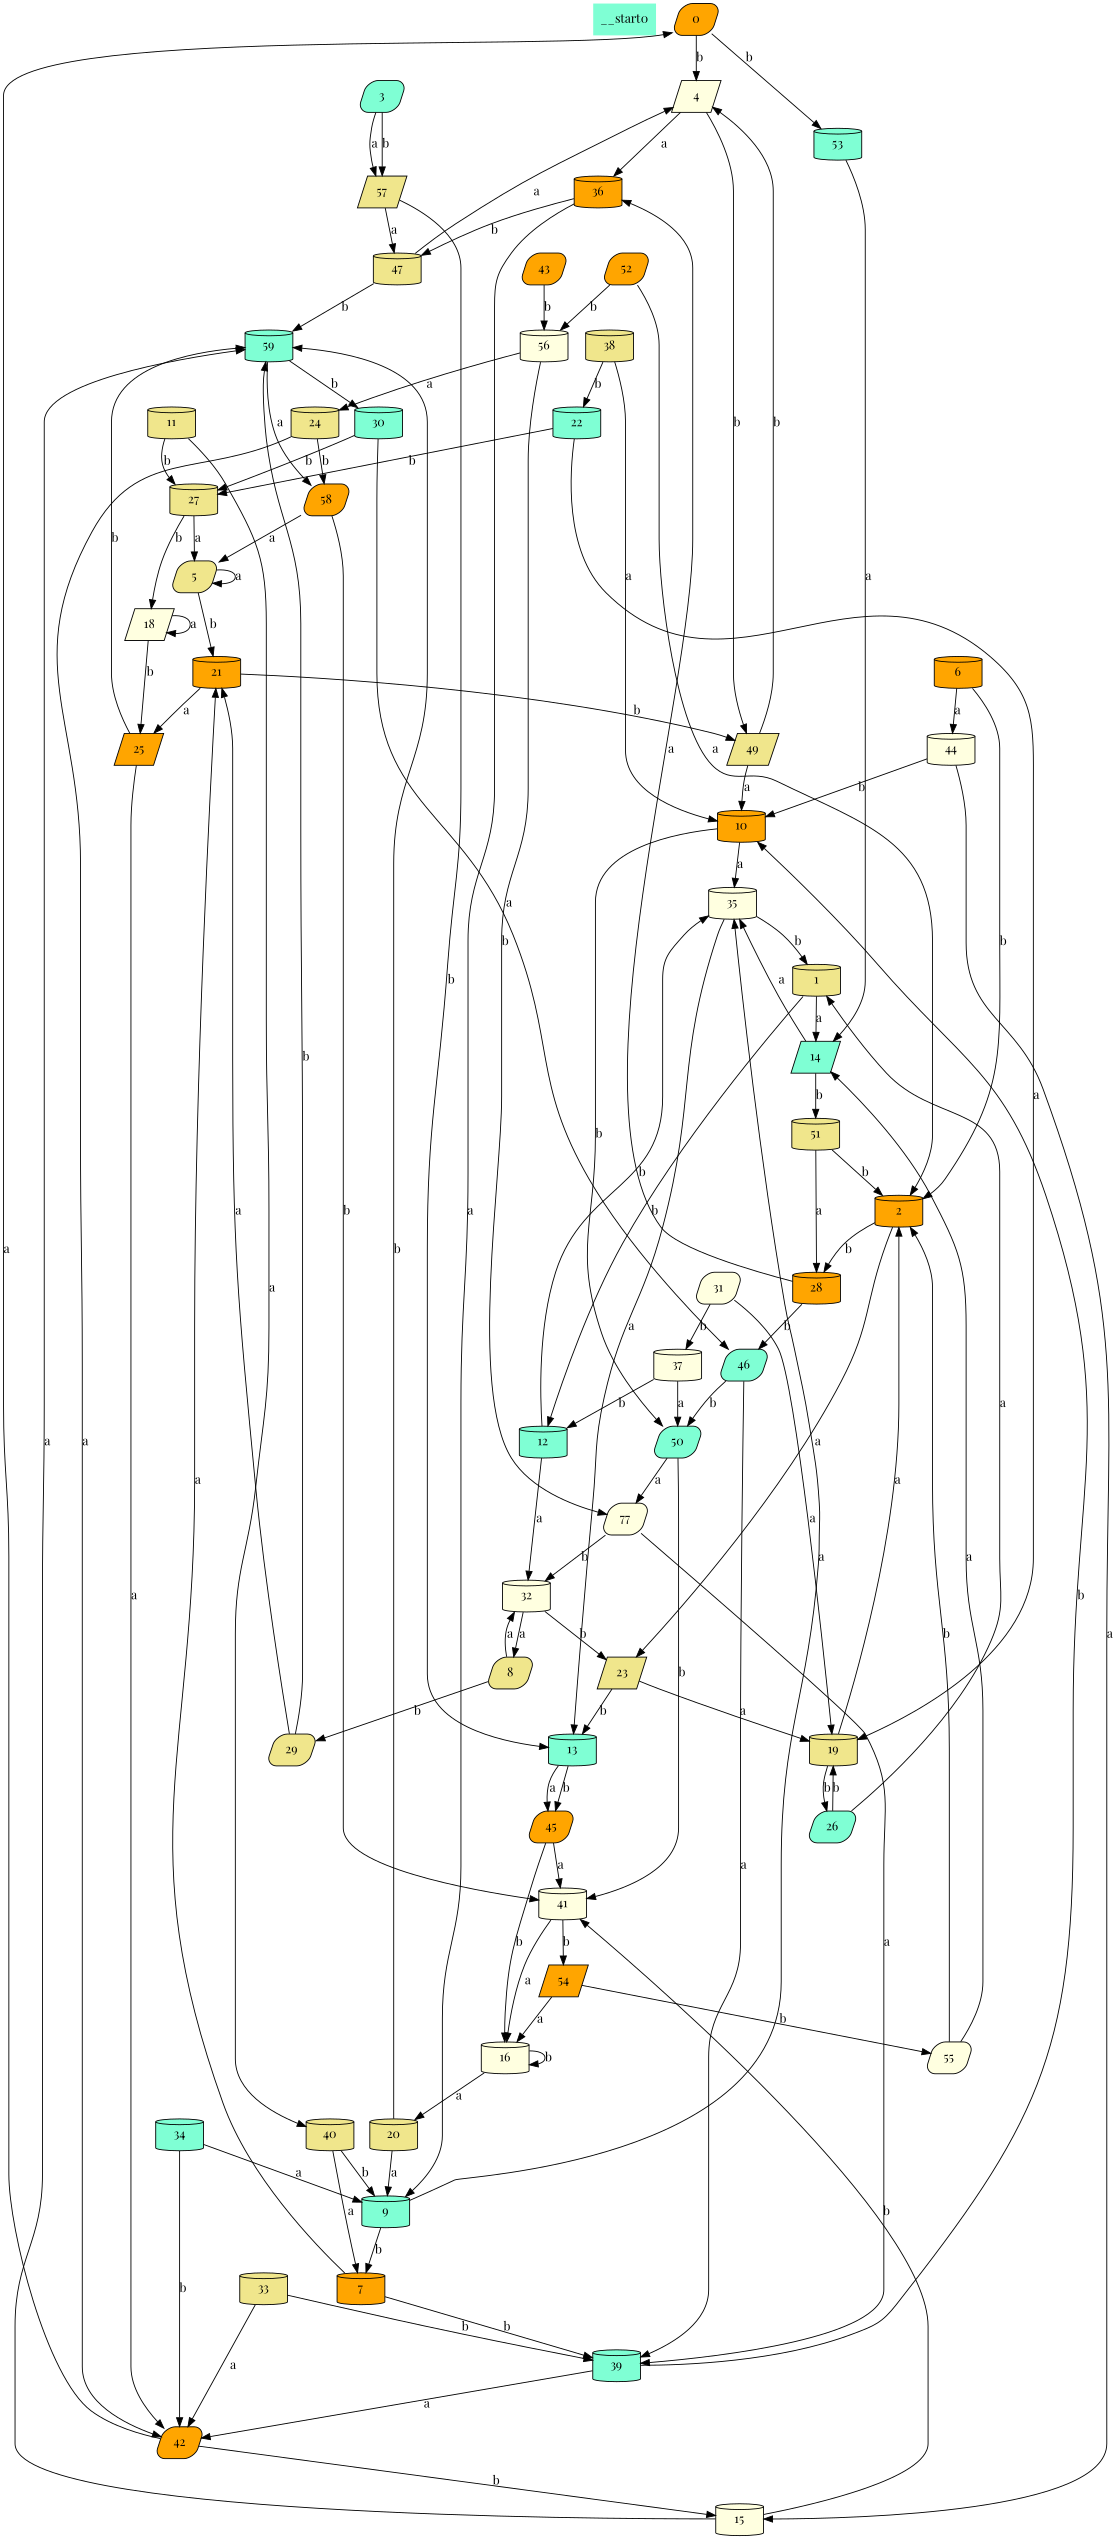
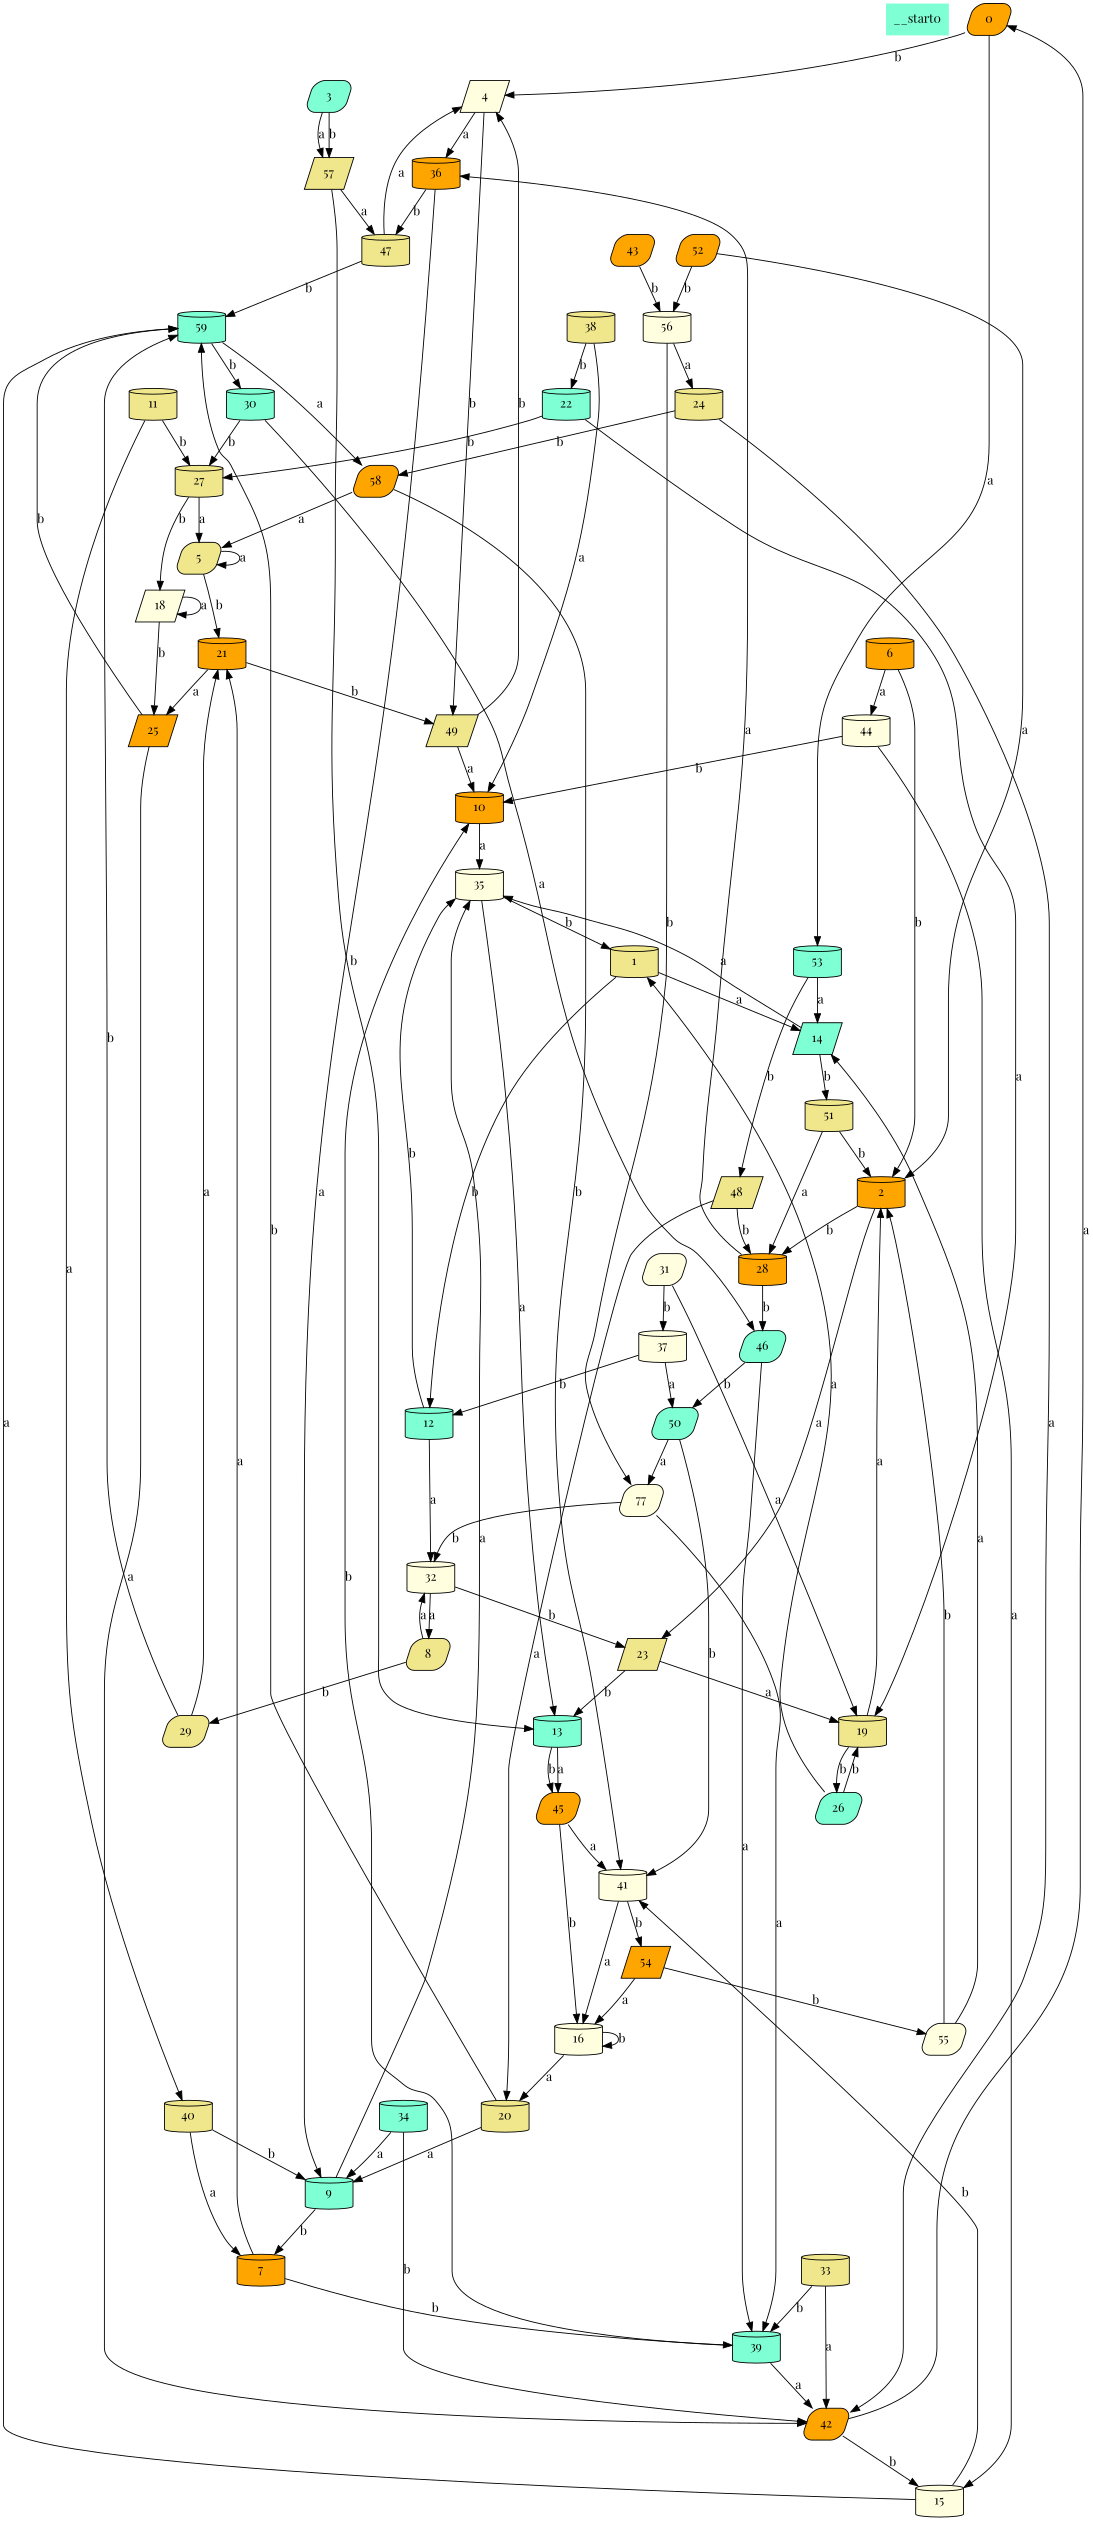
(750, 58) -> (990, 481)
(595, 1093) -> none
none -> (737, 1193)
